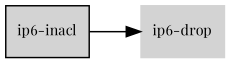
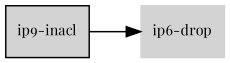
(47, 32) -> (47, 32)
